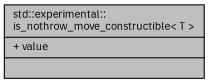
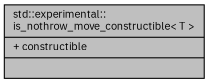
(31, 47) -> (50, 47)
